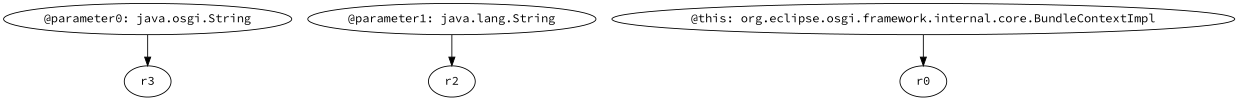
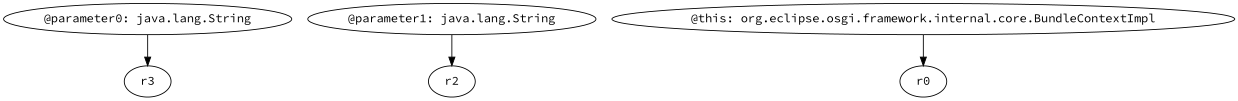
(148, 19) -> (148, 19)
